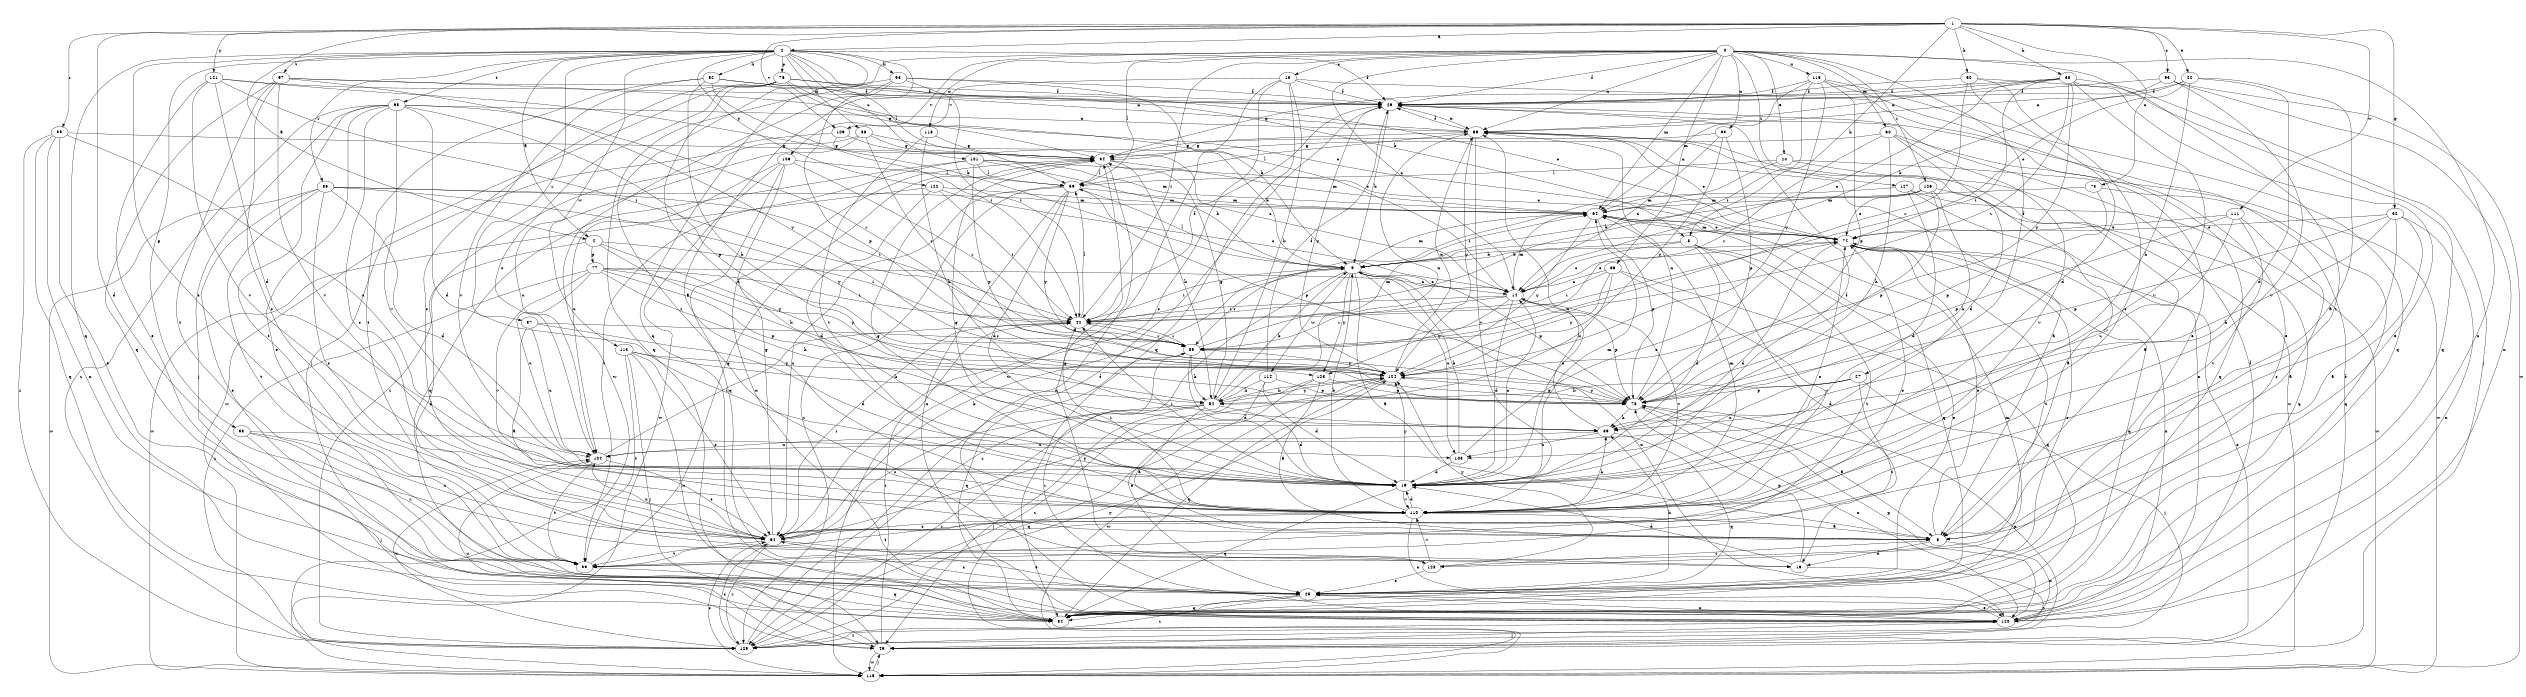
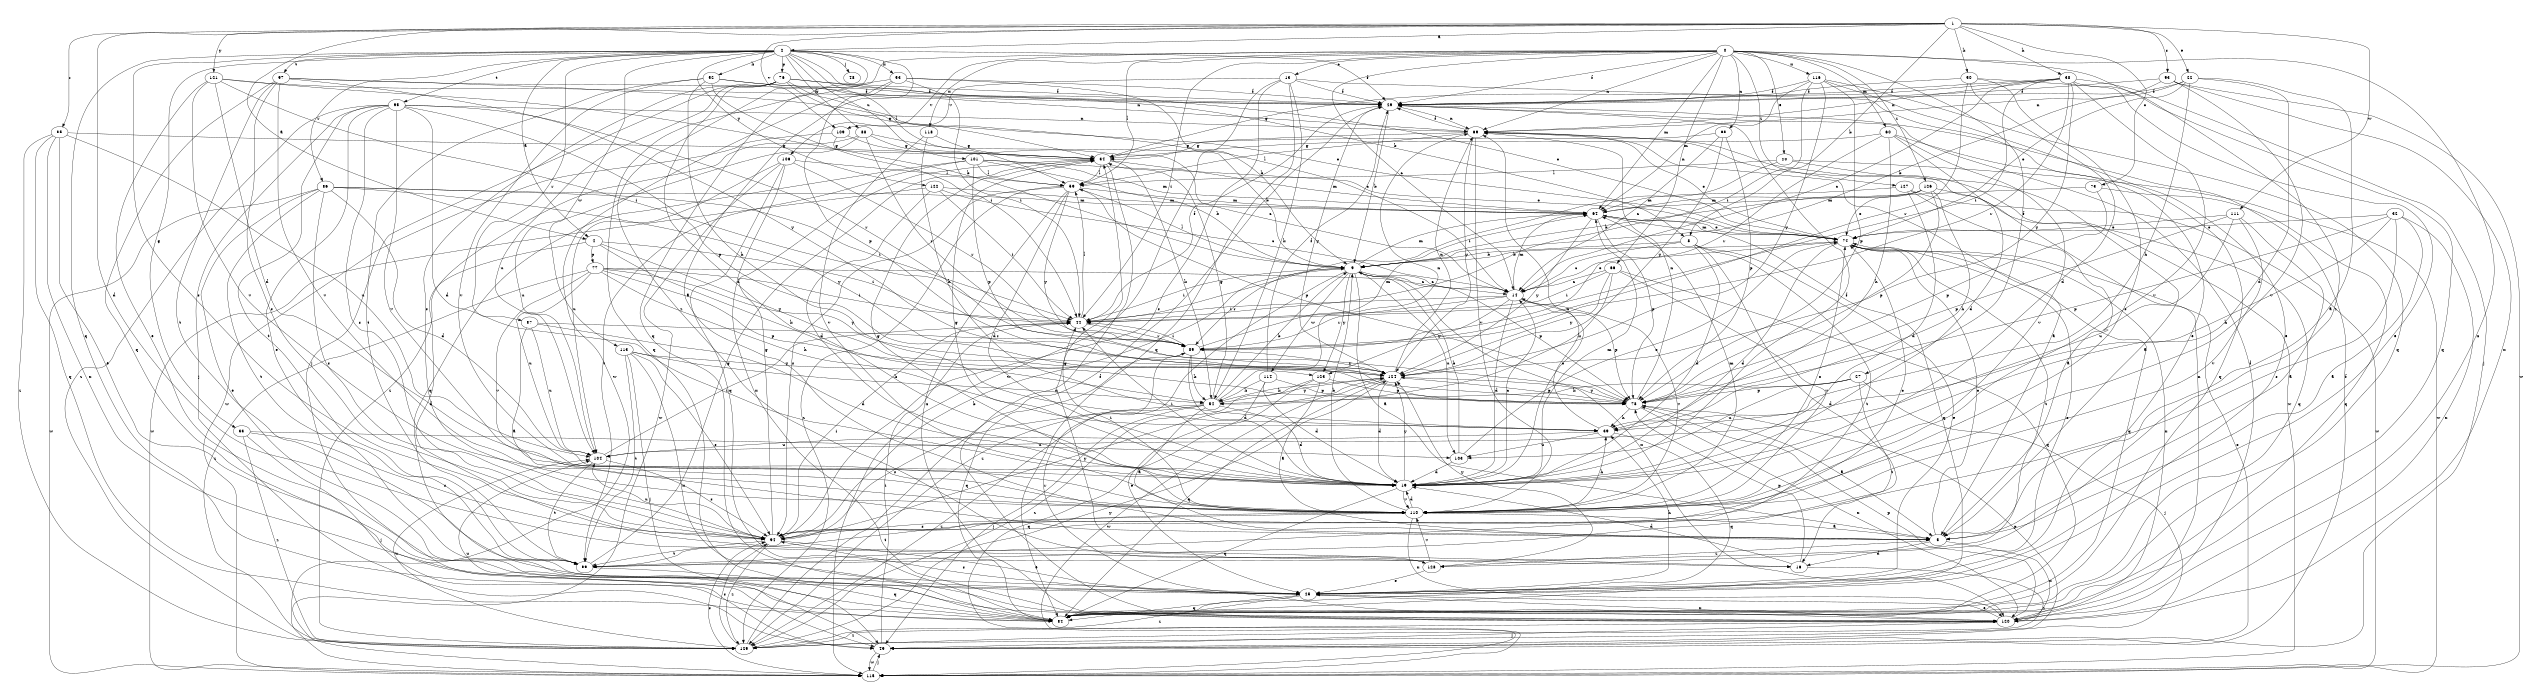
(2261, 31) -> none
none -> (852, 78)
none -> (1378, 433)
(414, 504) -> (310, 630)
(1688, 594) -> none
